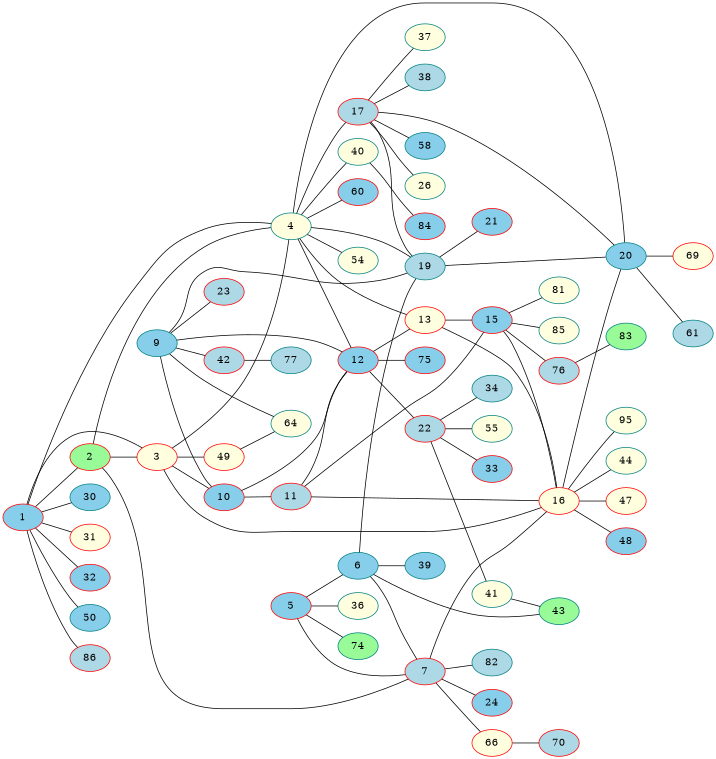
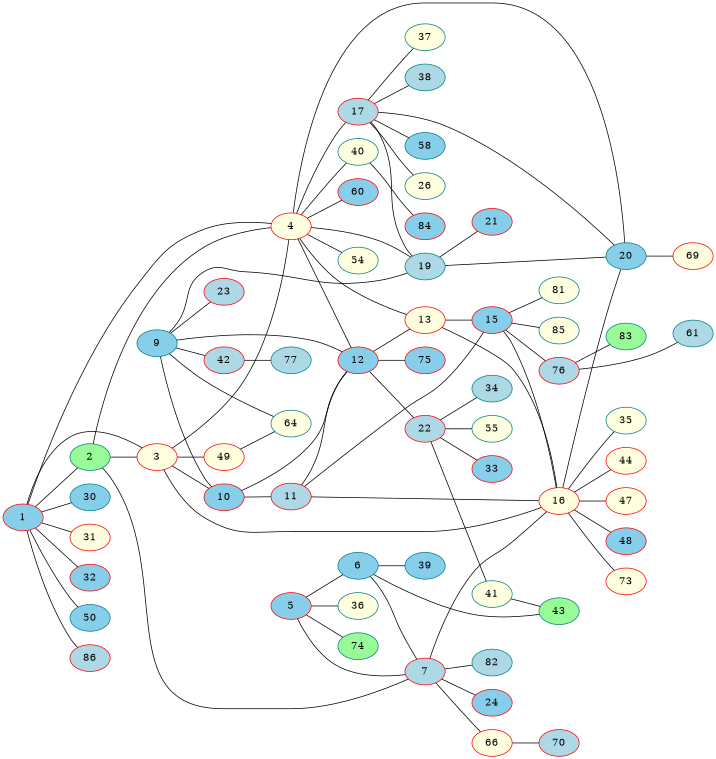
(291, 226) -> (291, 226)
(660, 295) -> (630, 361)
(376, 413) -> none
(626, 421) -> (626, 421)
(90, 457) -> (90, 457)
(626, 461) -> (626, 461)
none -> (626, 581)
